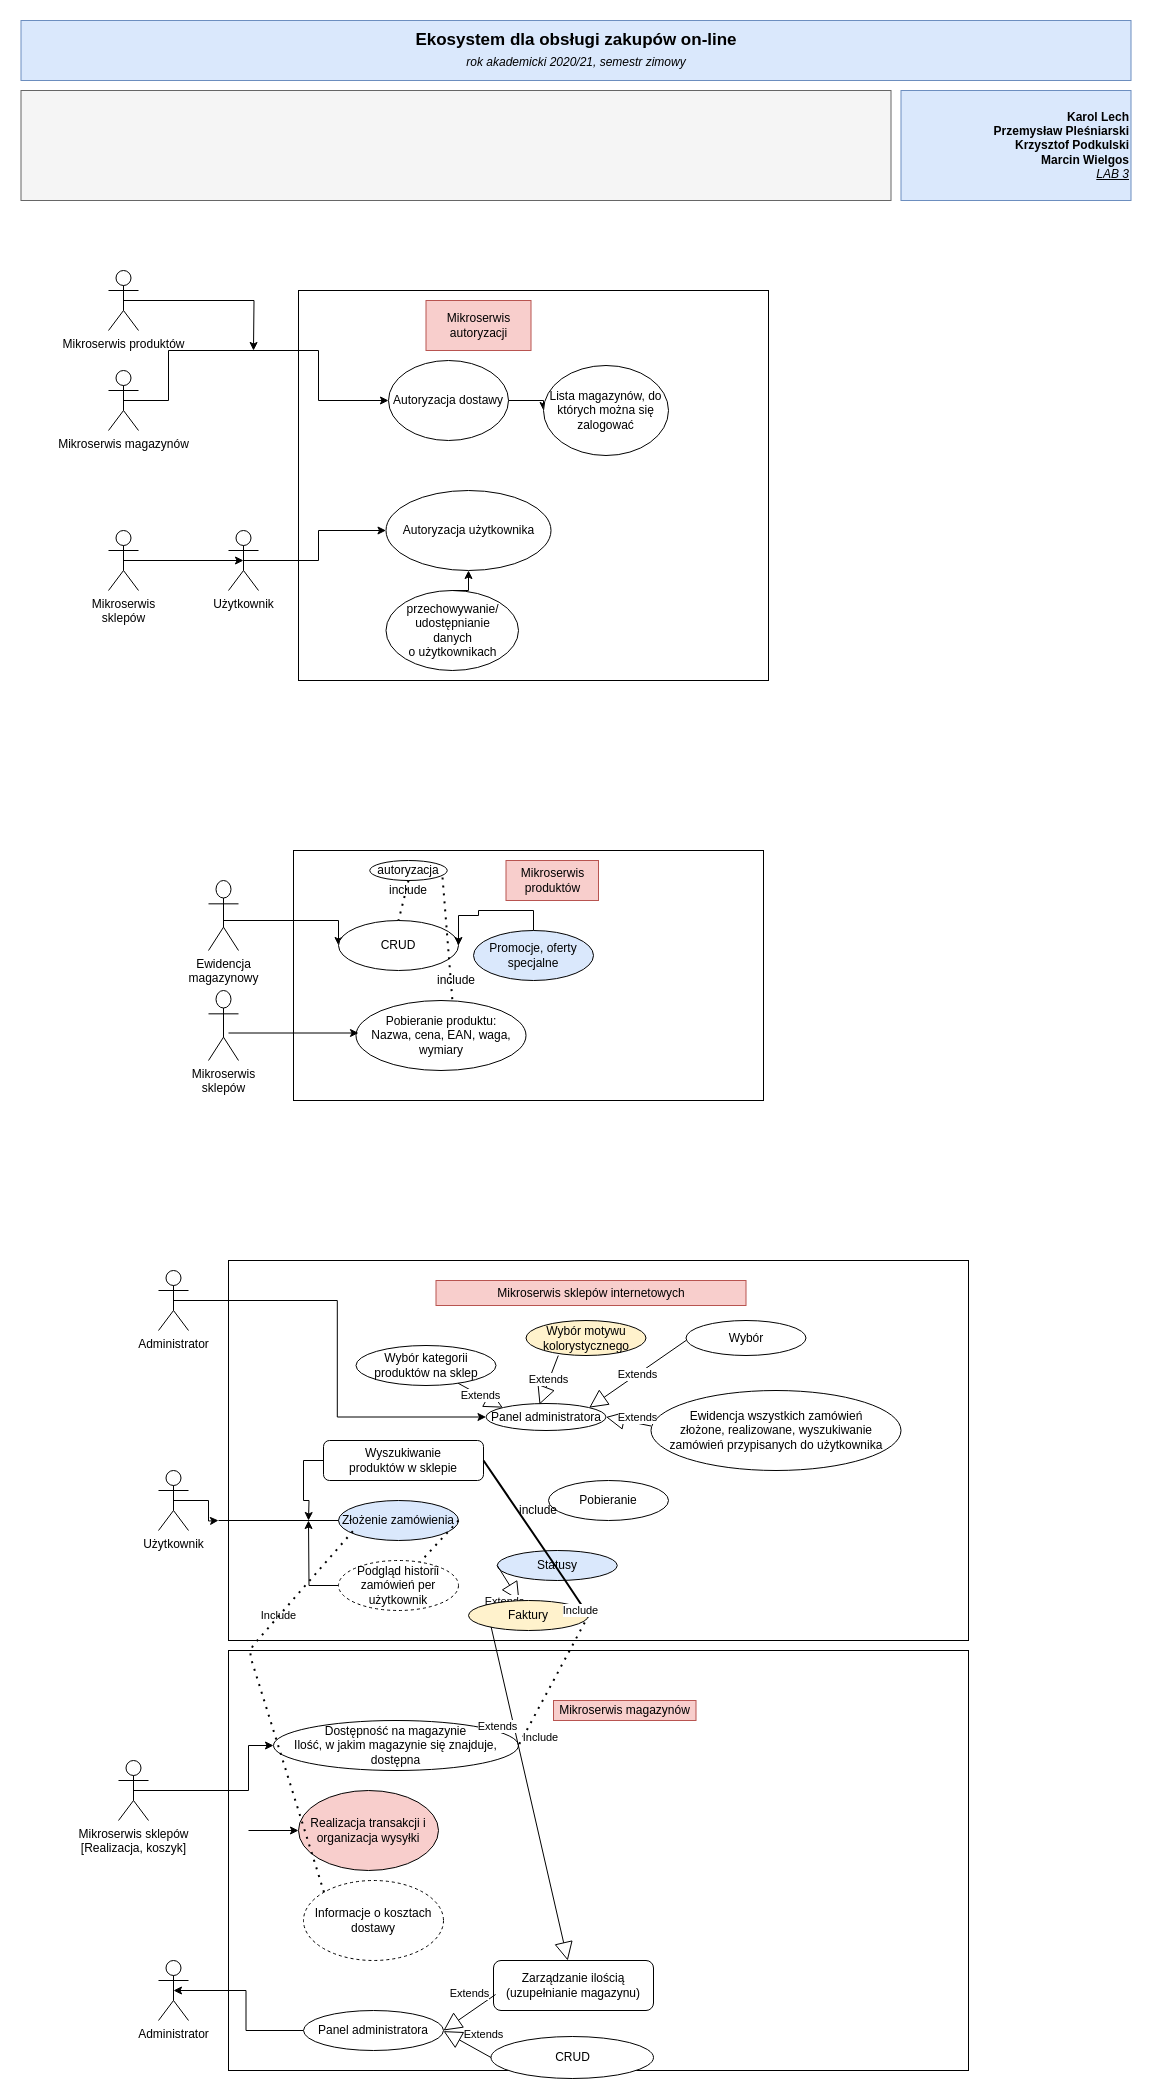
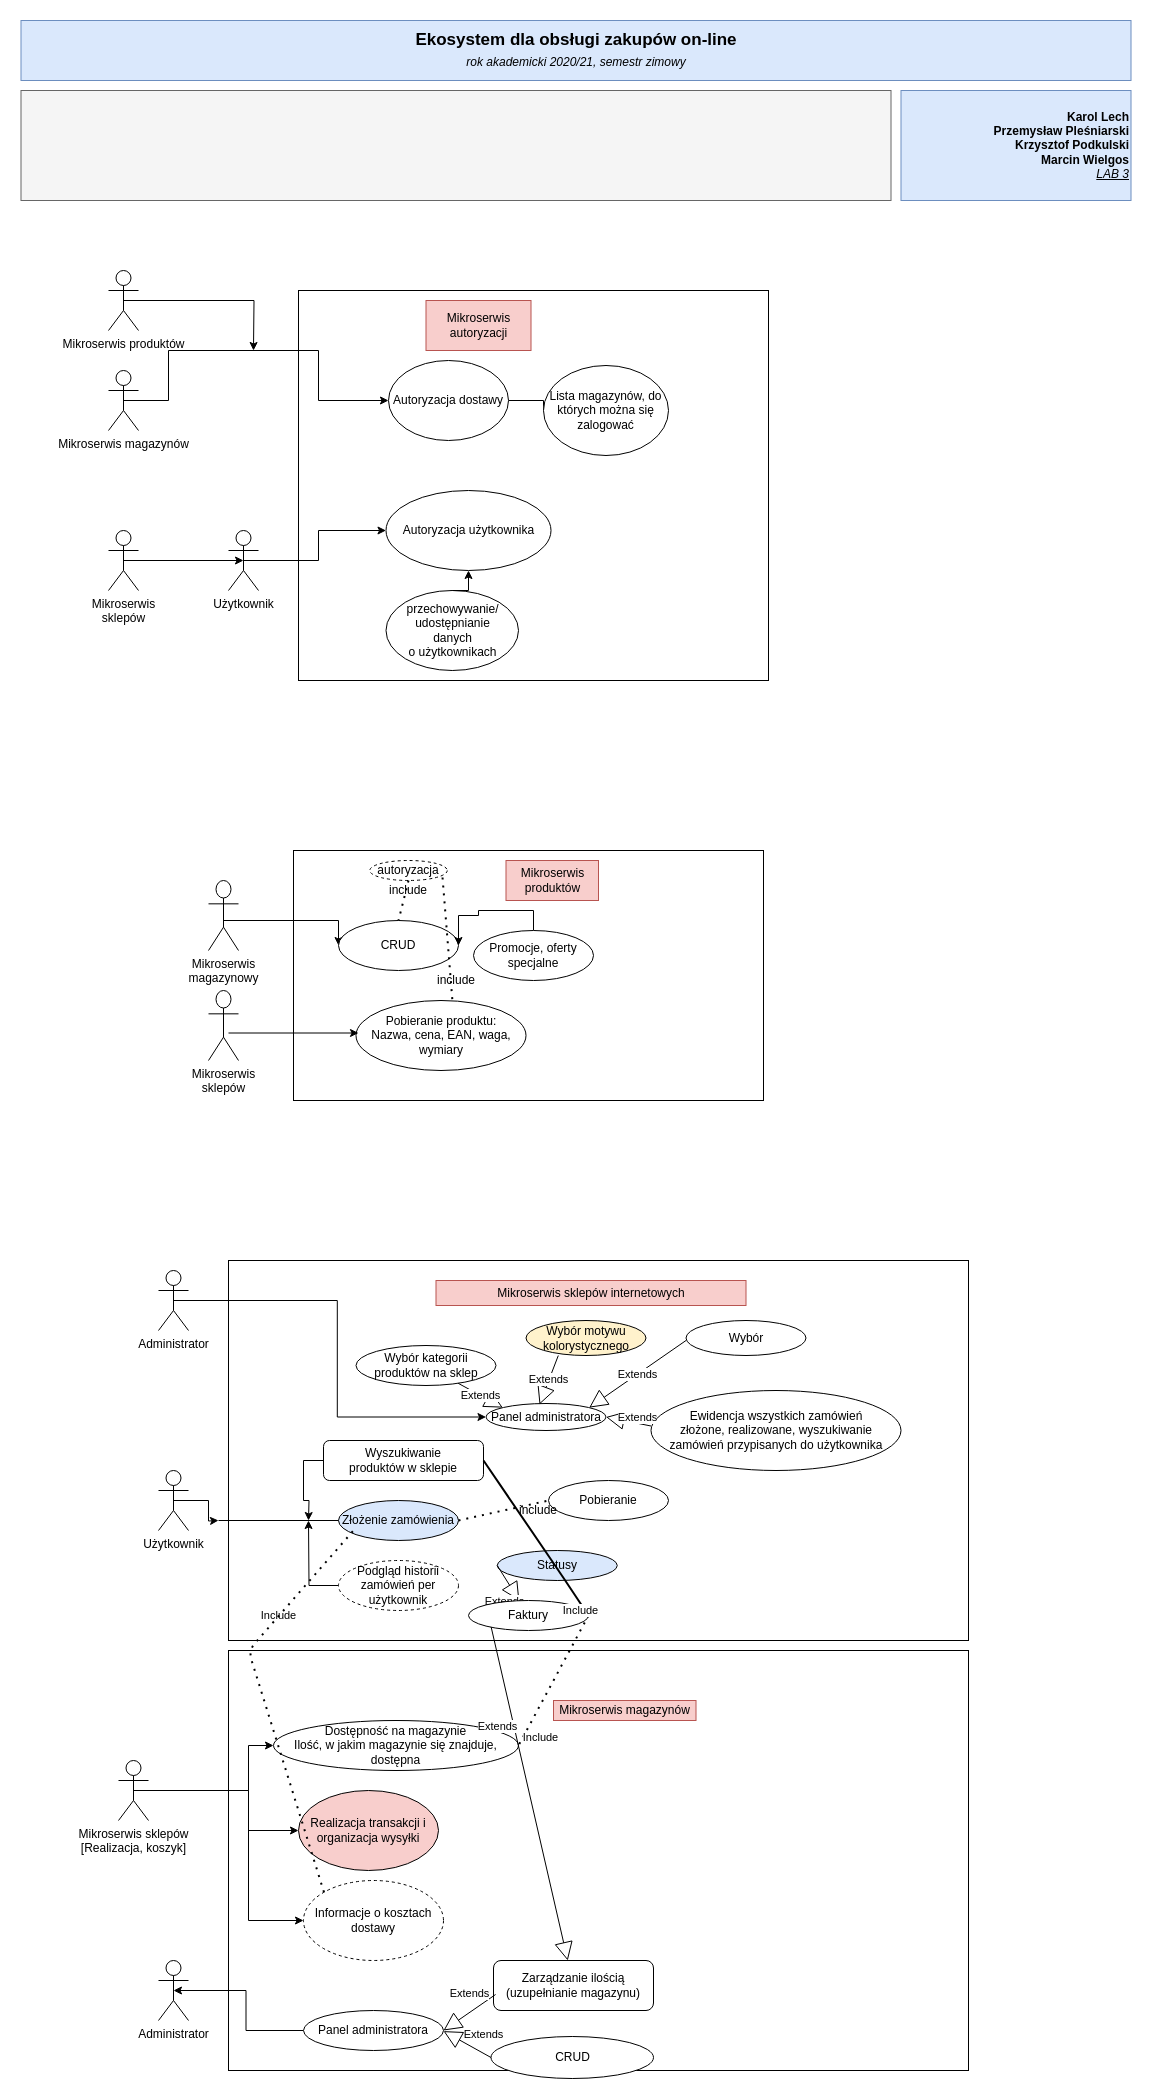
(542, 401) -> (544, 402)
(409, 871) -> (409, 871)
(534, 956) -> (534, 956)
(224, 972) -> (224, 972)
(441, 1540) -> (503, 1511)
(529, 1616) -> (529, 1616)
none -> (249, 1880)
